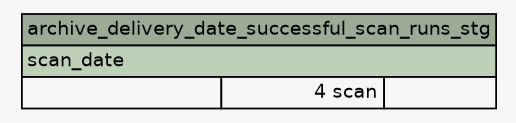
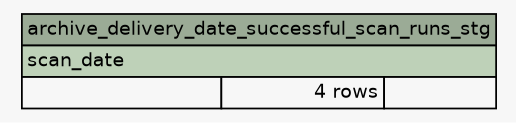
(346, 92) -> (346, 92)
